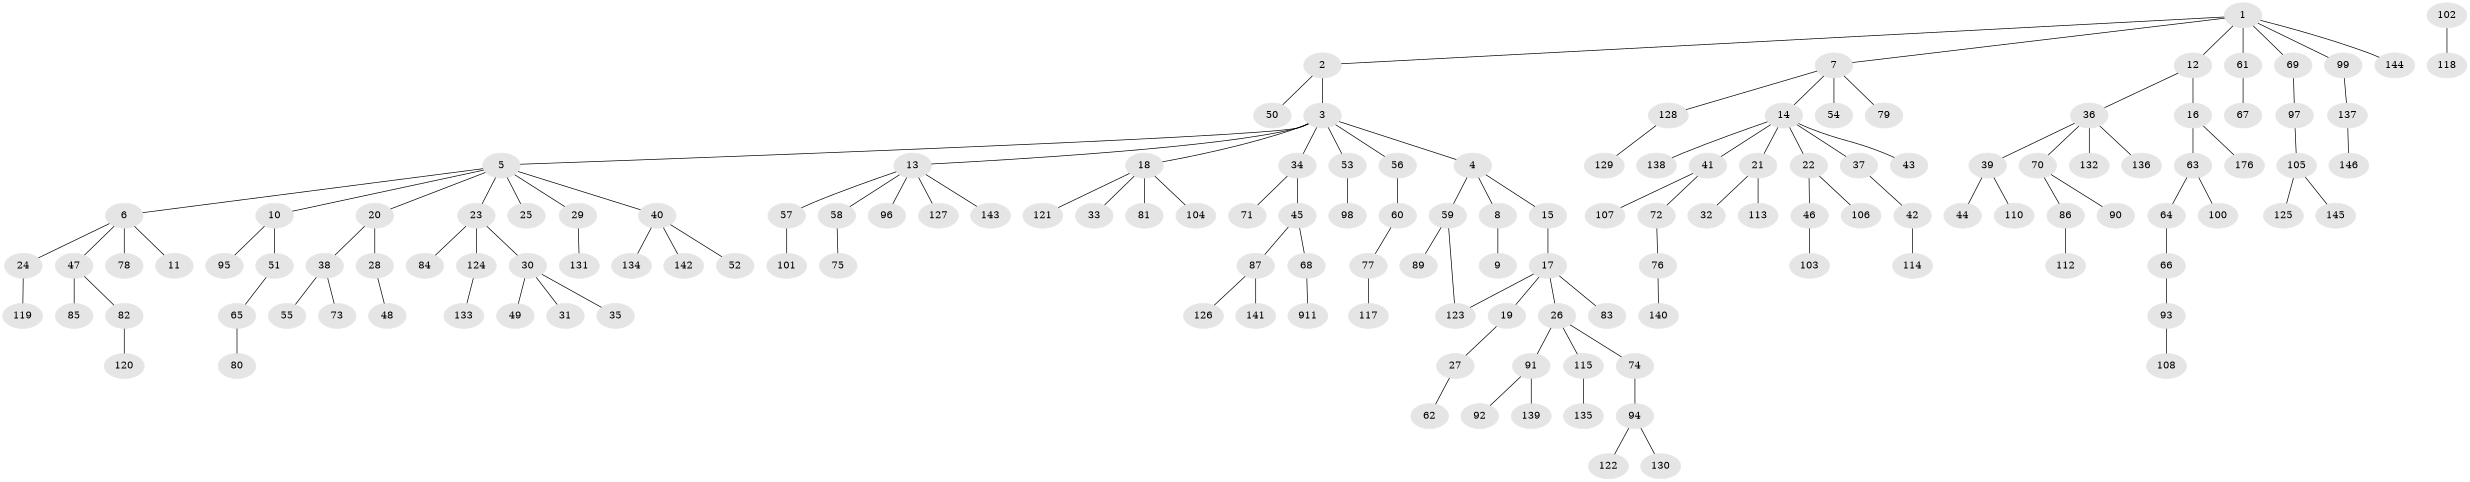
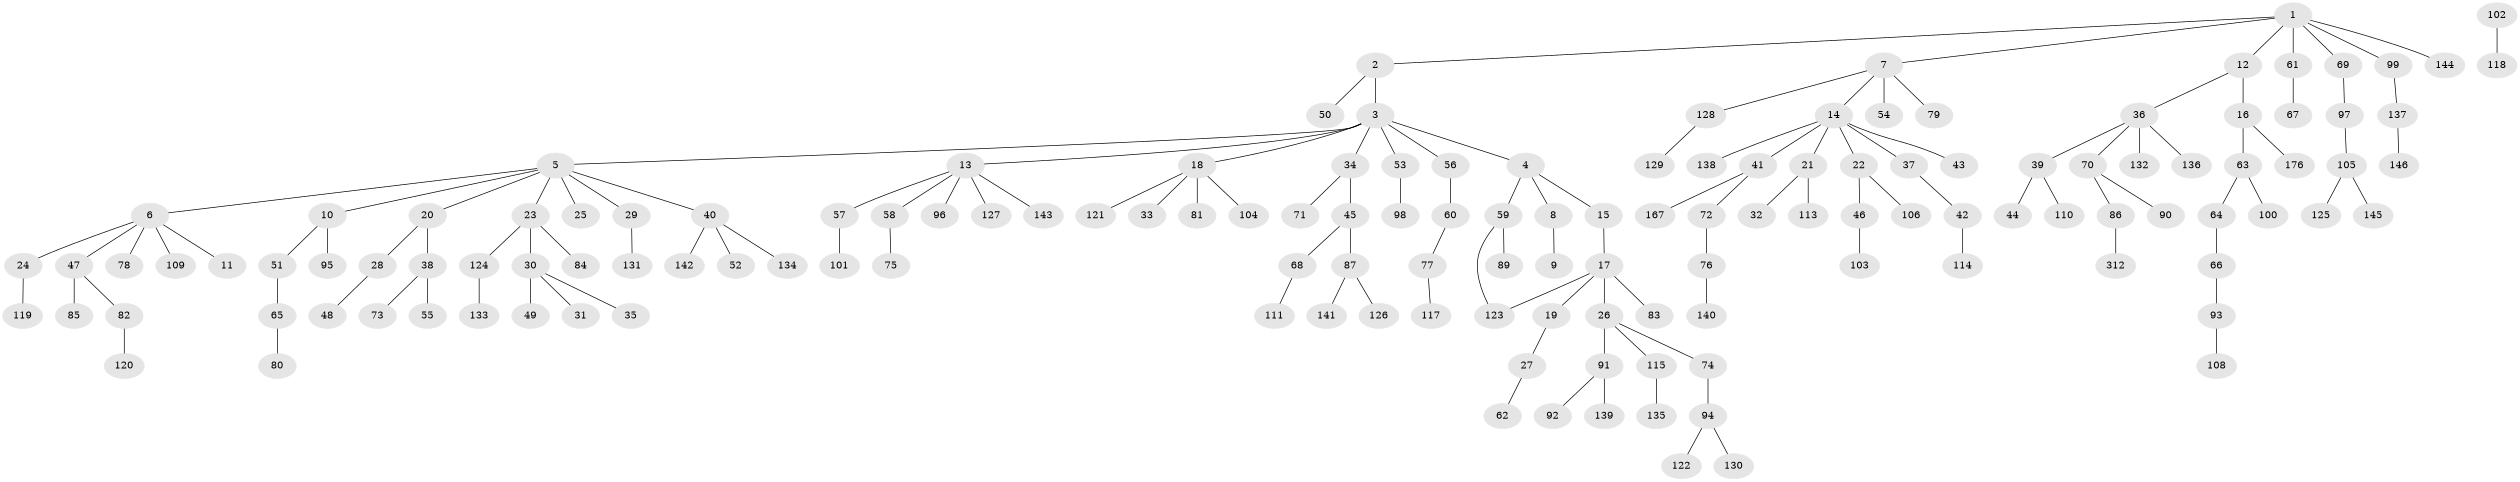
(1605, 216) -> (1655, 216)
none -> (176, 266)
(2066, 266) -> (2116, 266)
(1308, 316) -> (1274, 316)
